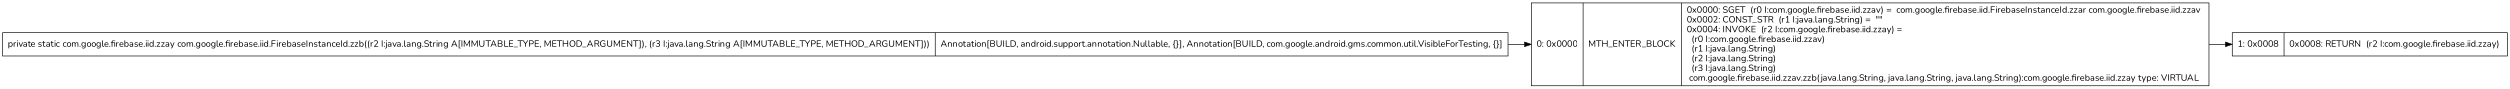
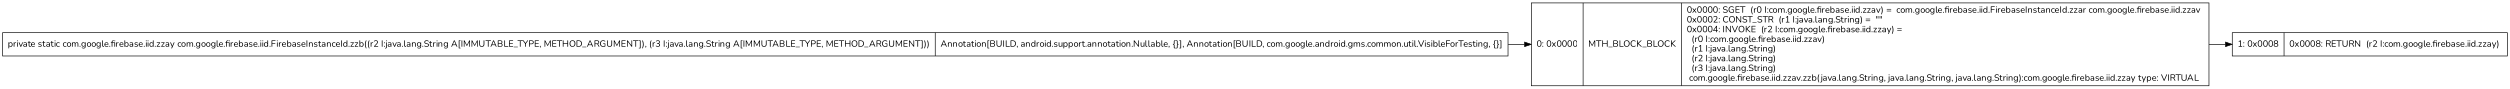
(1632, 44) -> (1632, 44)
